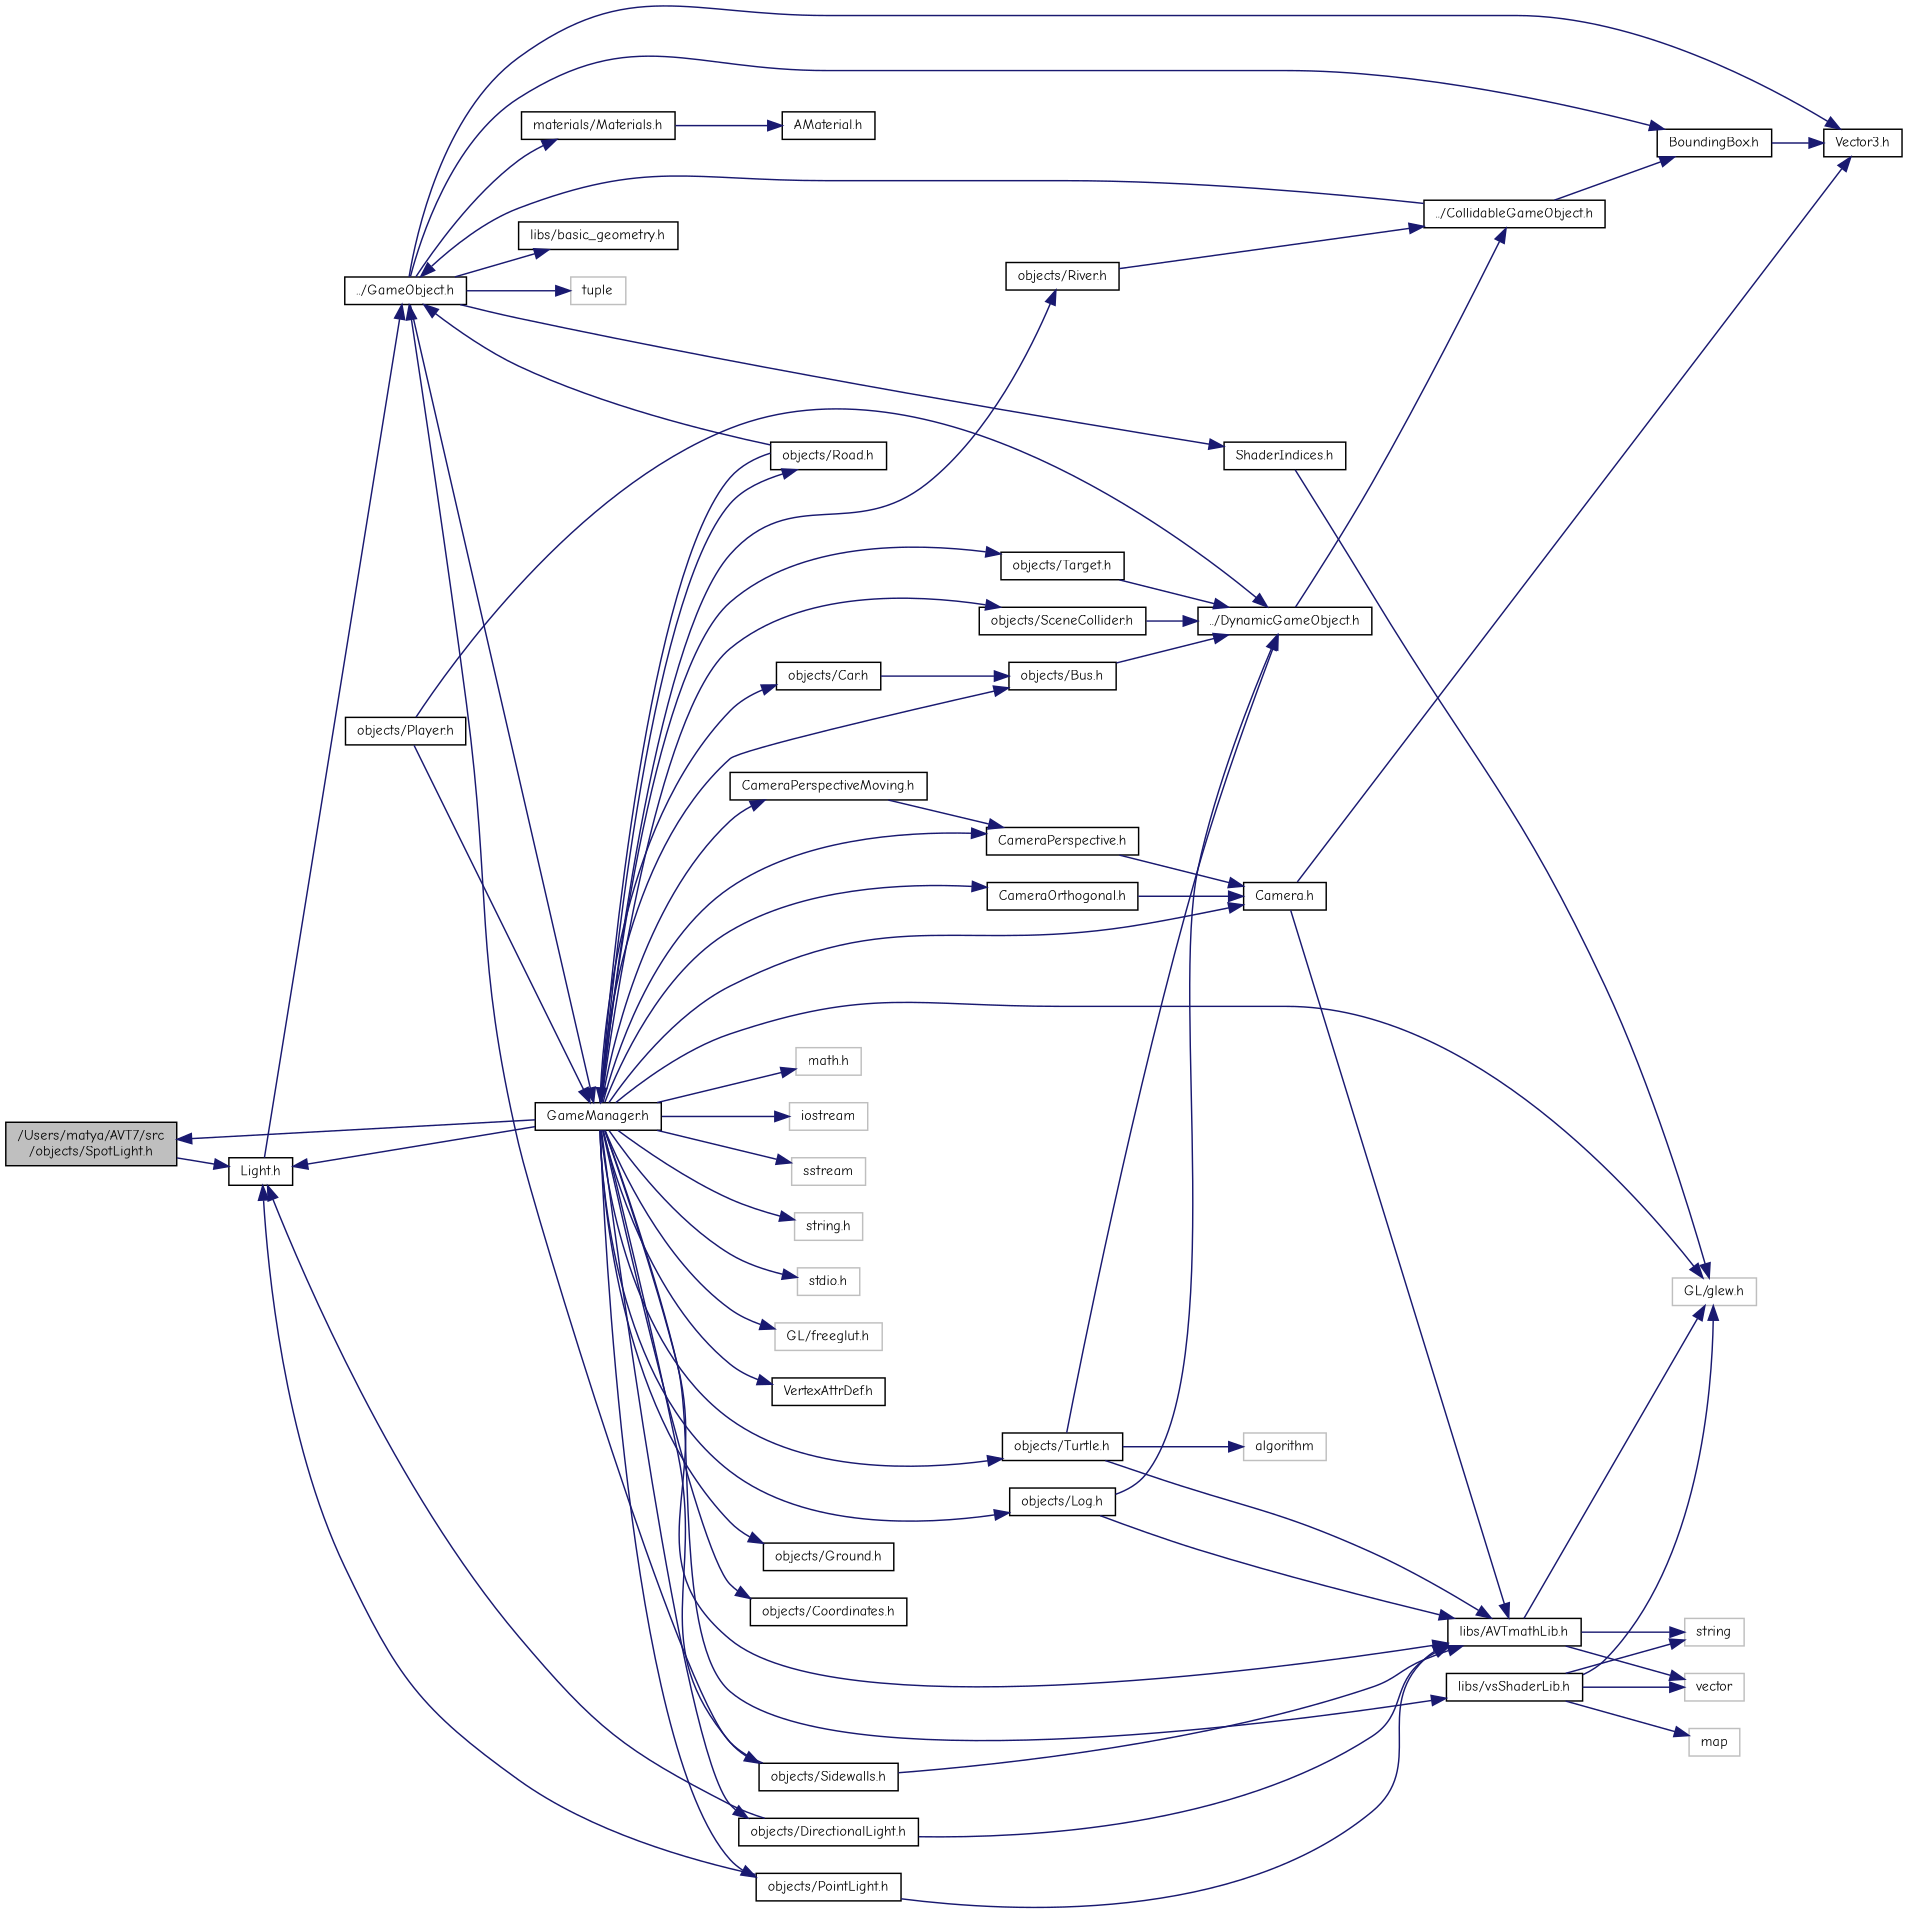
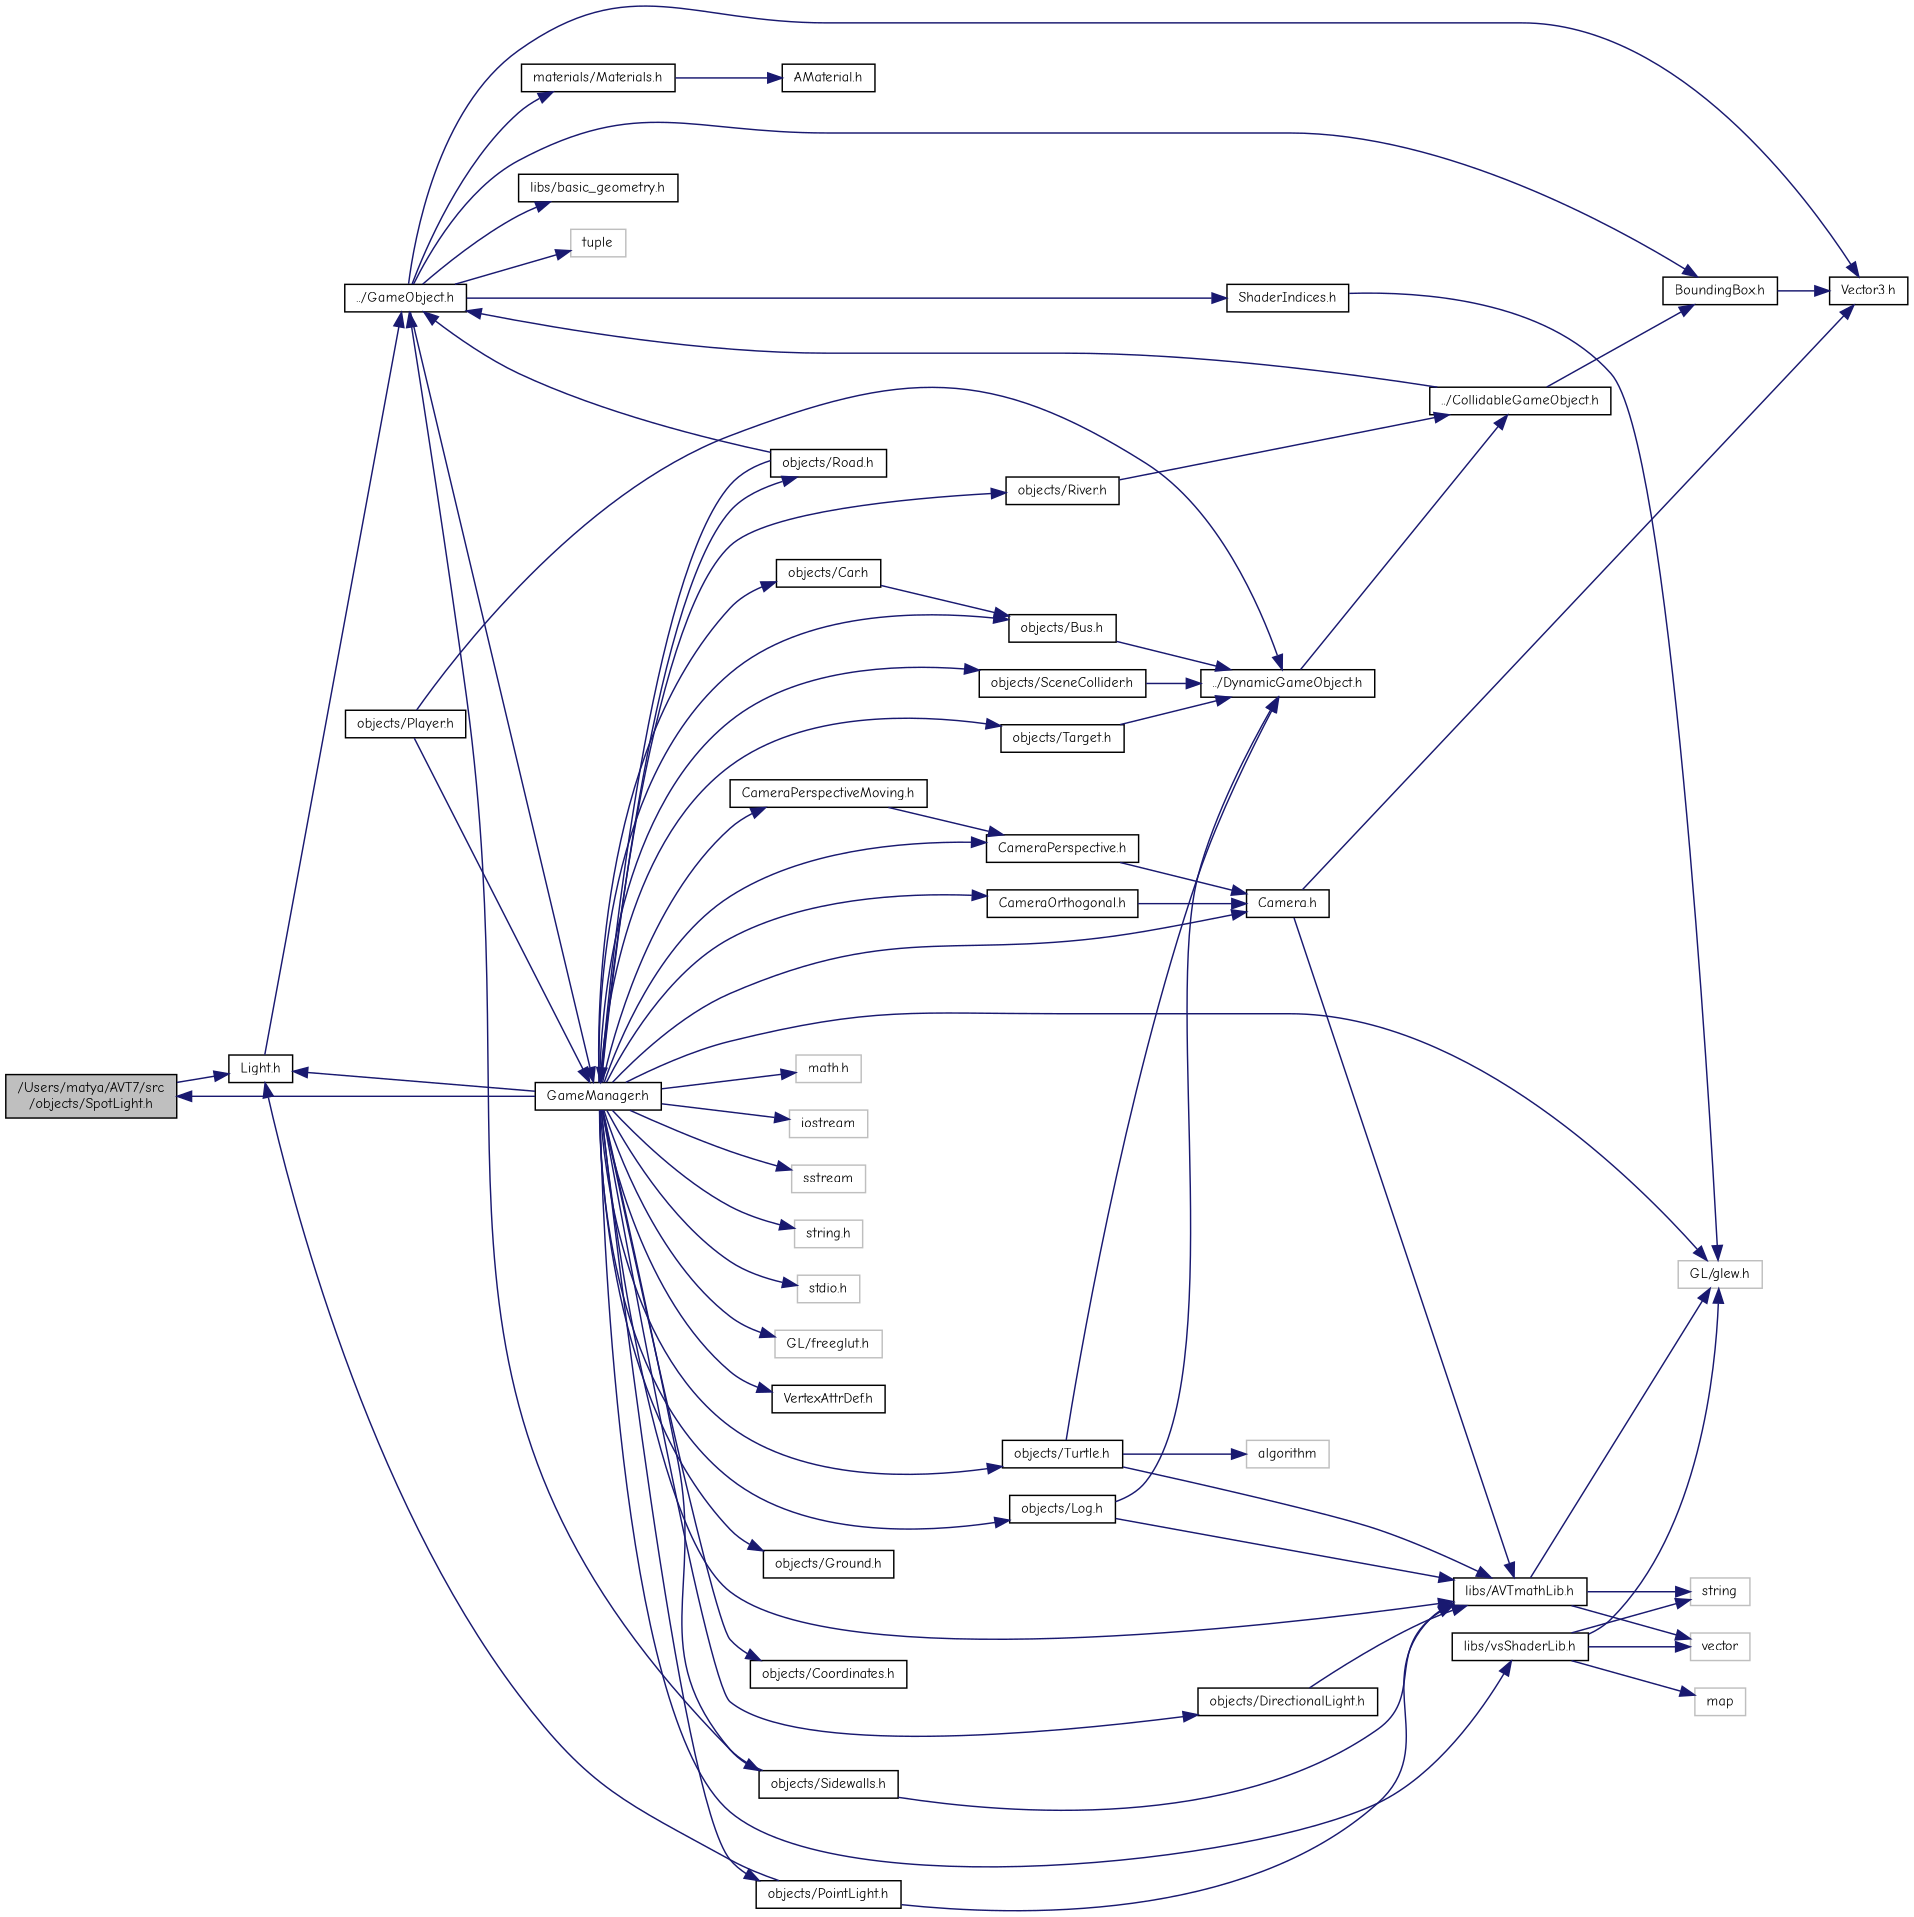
(461, 1559) -> none
